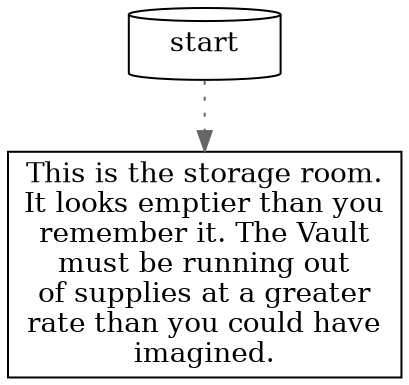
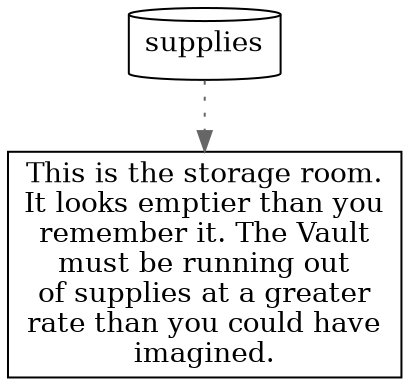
(205, 44) -> (205, 44)
